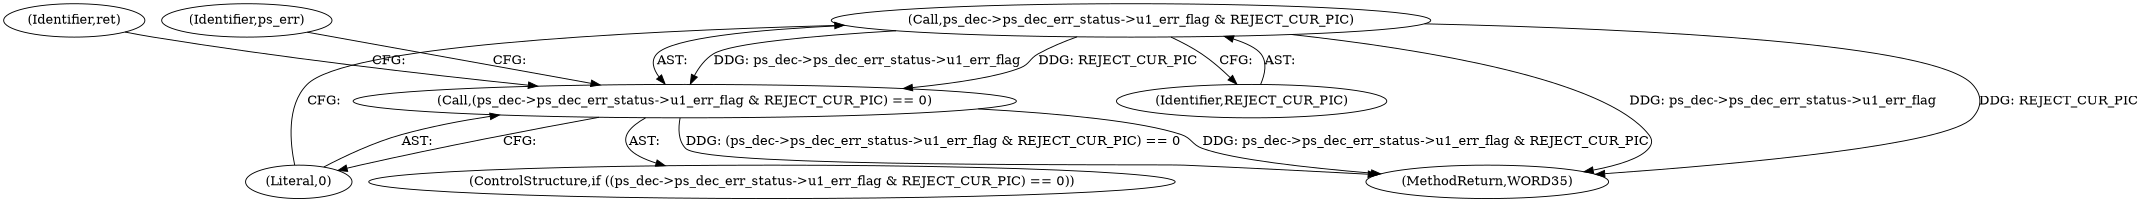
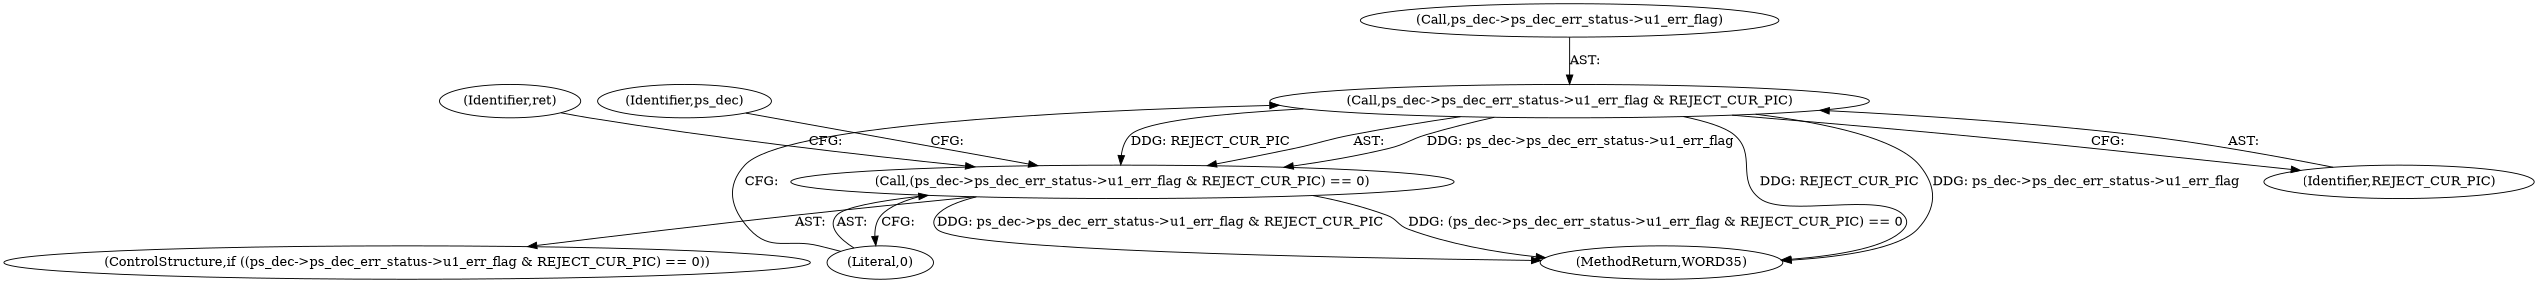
(247, 20) -> (685, 101)
none -> (1570, 20)
